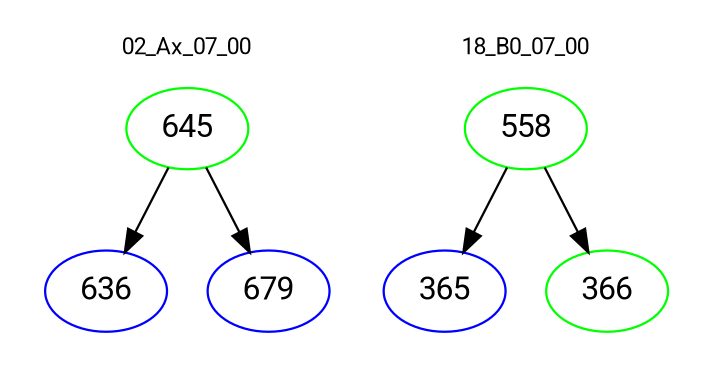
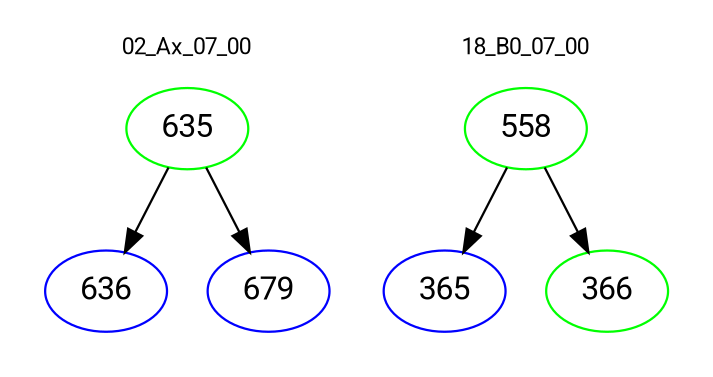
(187, 129) -> (187, 129)
